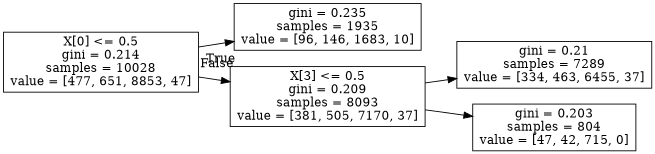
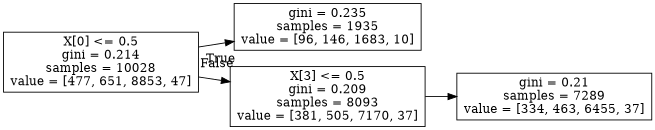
(554, 127) -> none
